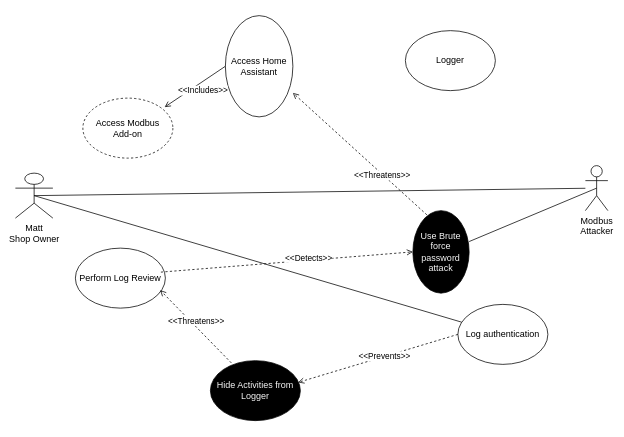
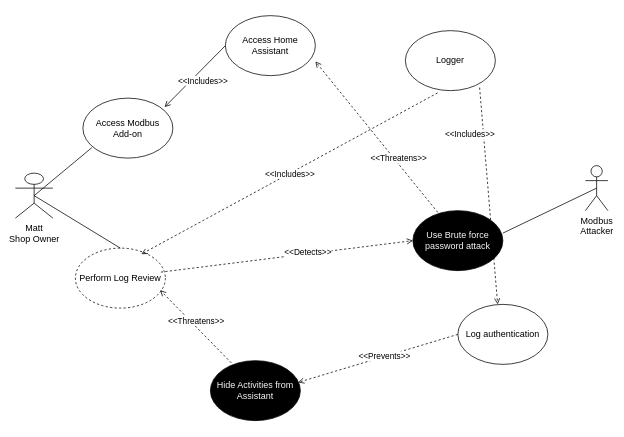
(259, 66) -> (270, 45)
(128, 128) -> (128, 128)
none -> (291, 173)
(311, 192) -> (81, 224)
none -> (489, 194)
(441, 252) -> (458, 240)
(254, 261) -> (64, 170)
(120, 278) -> (120, 278)
(255, 390) -> (255, 390)
